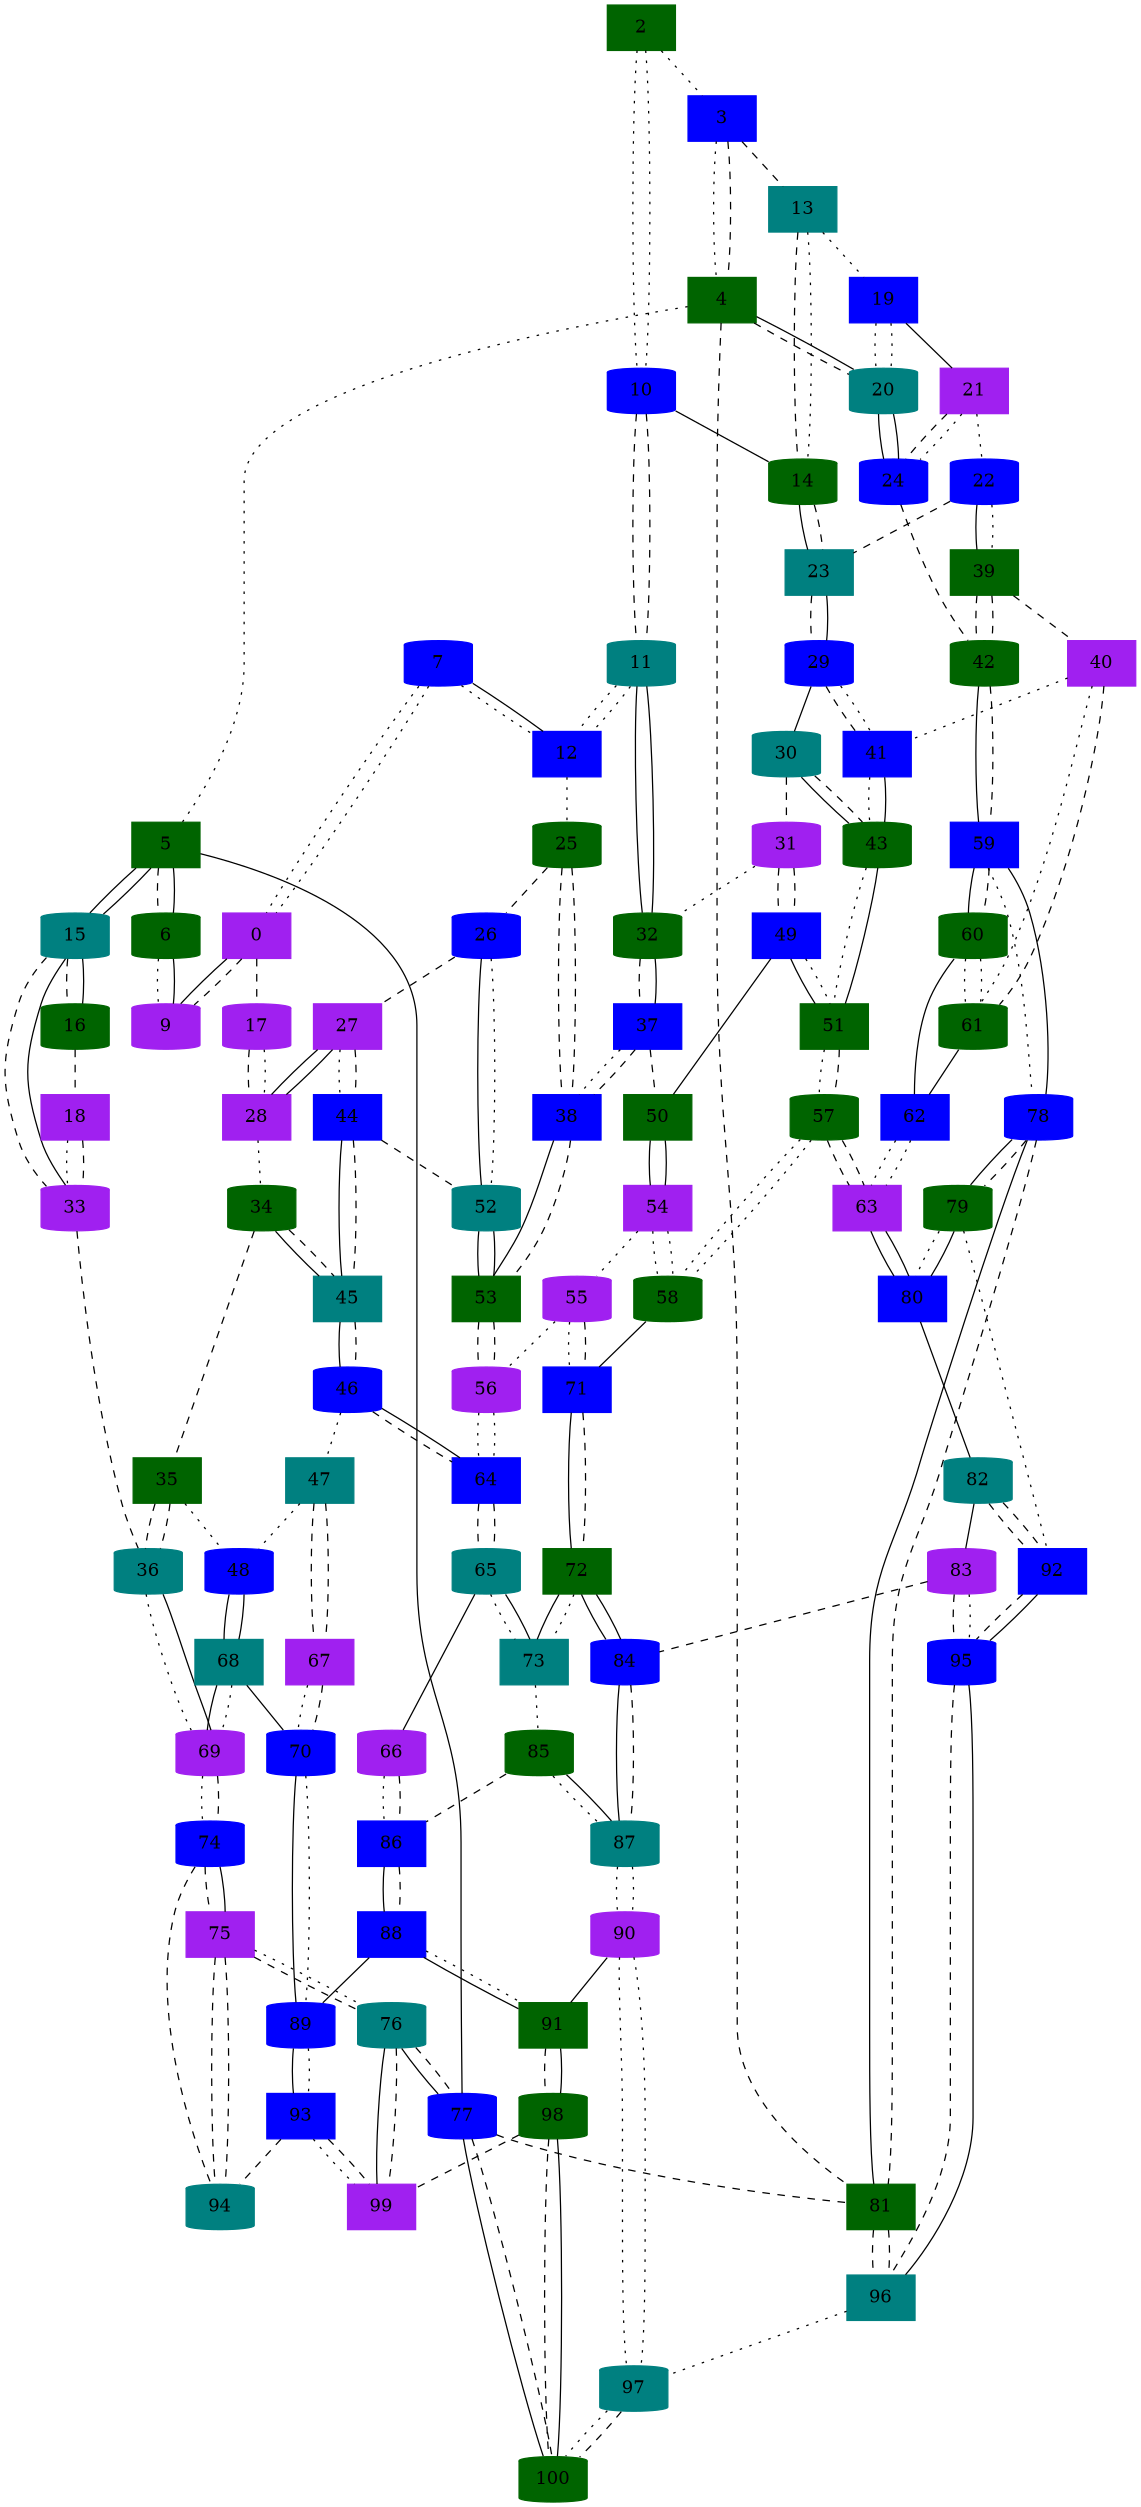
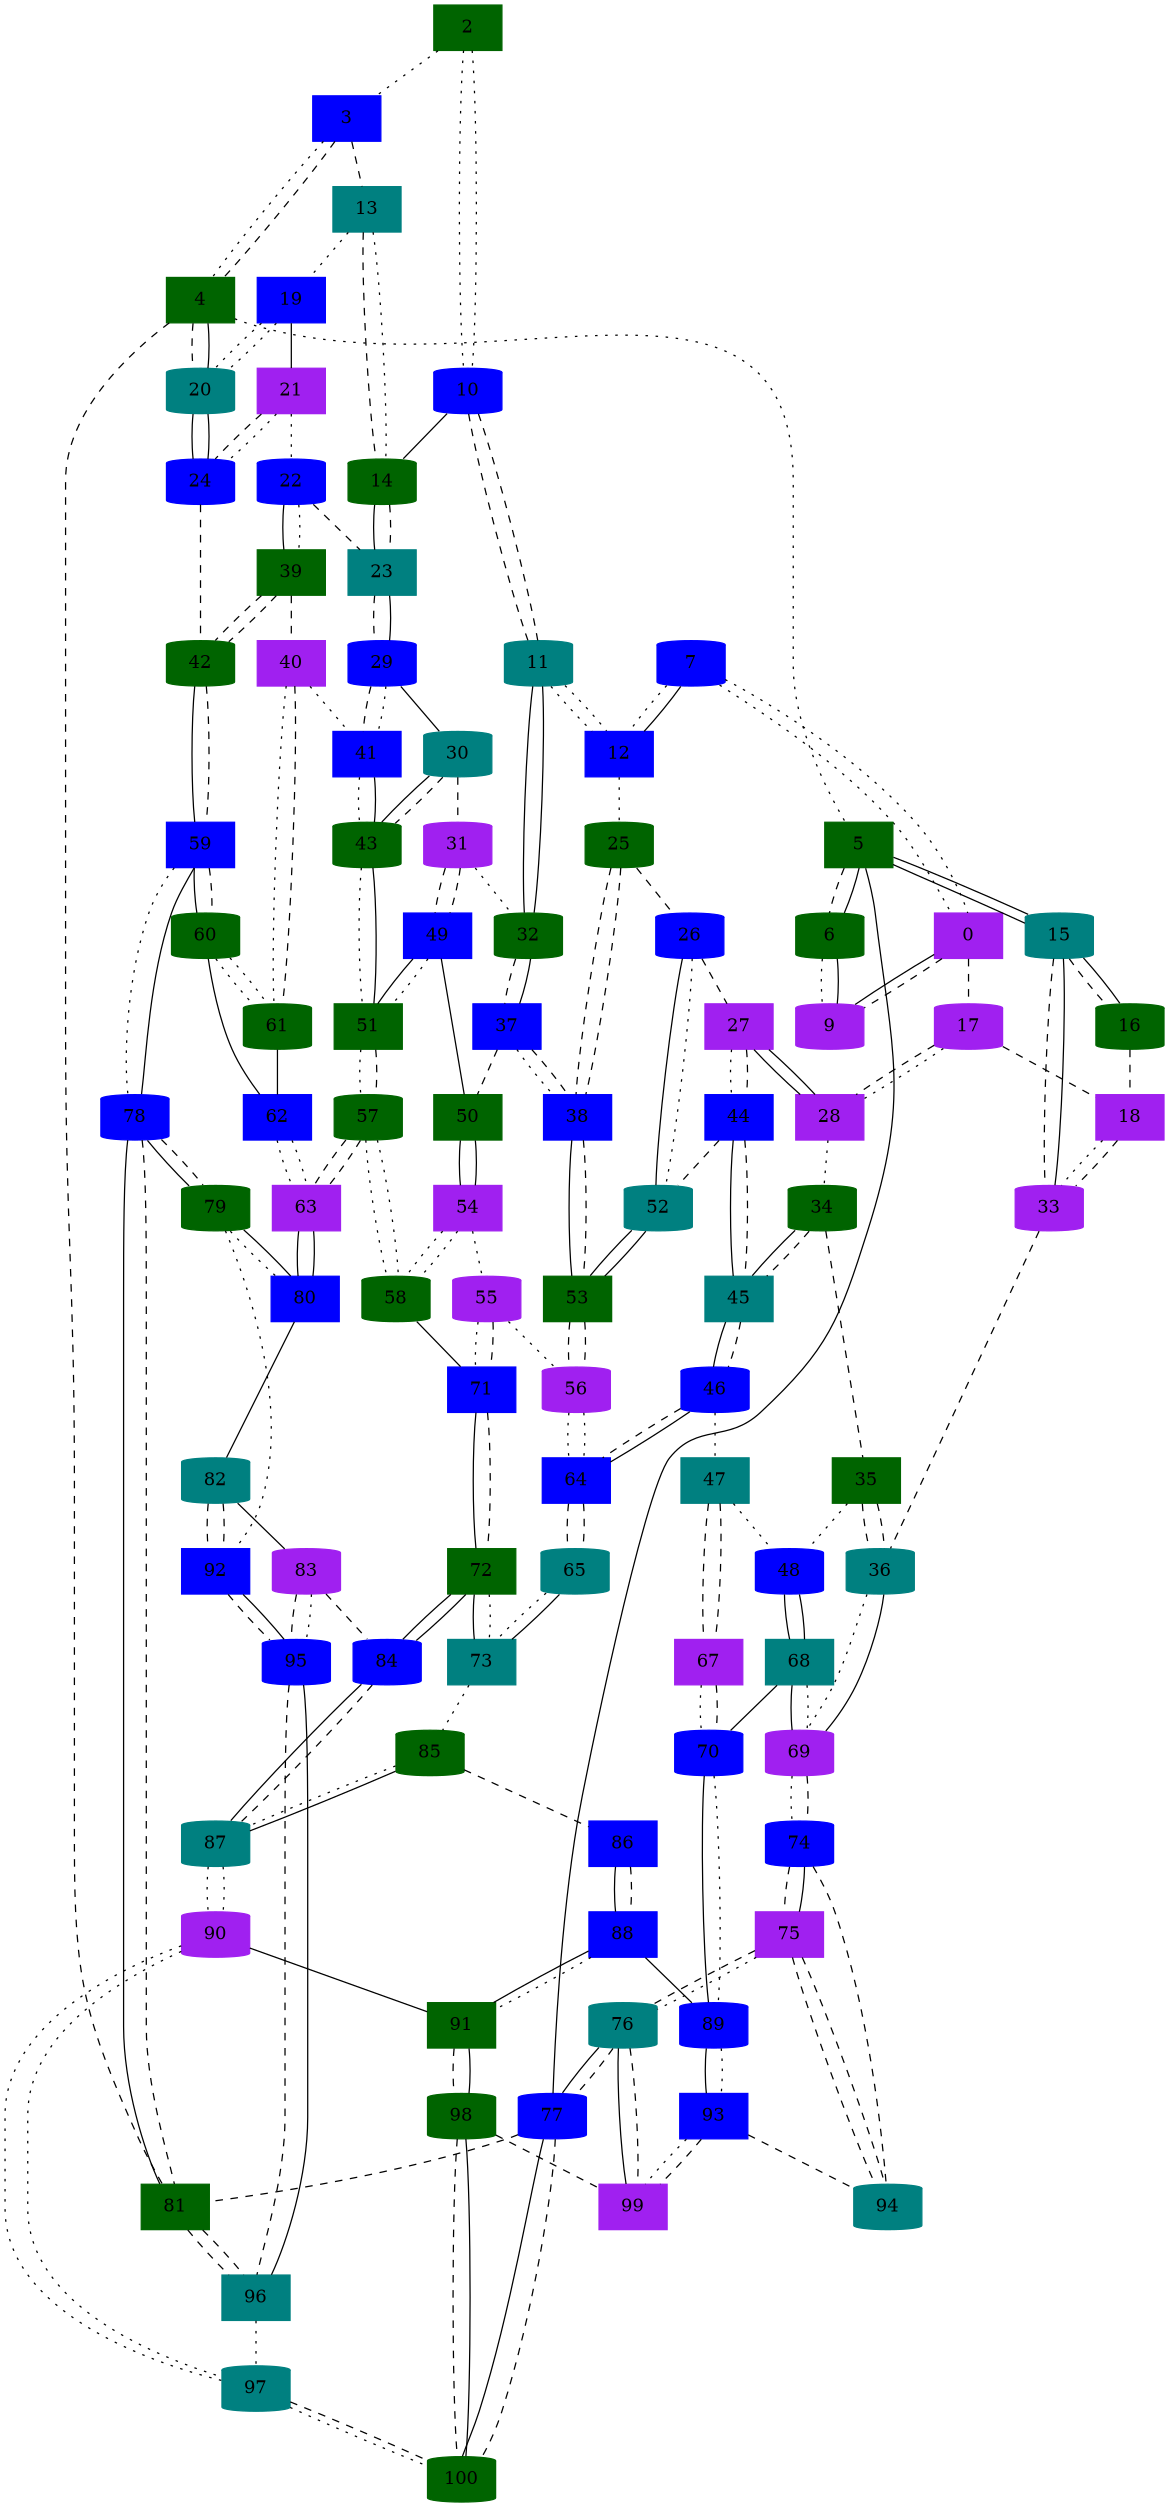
none -> (1054, 1074)
(392, 1753) -> none
